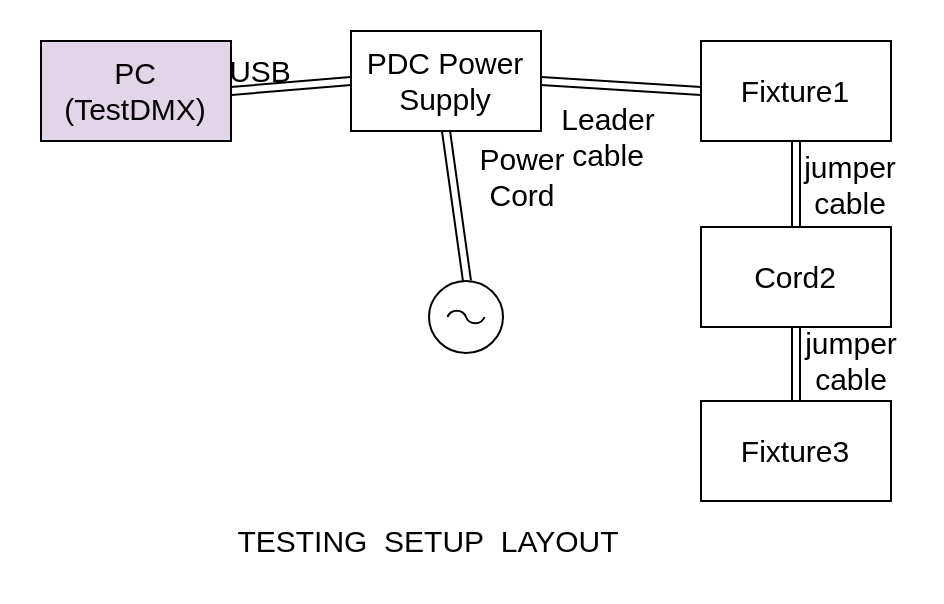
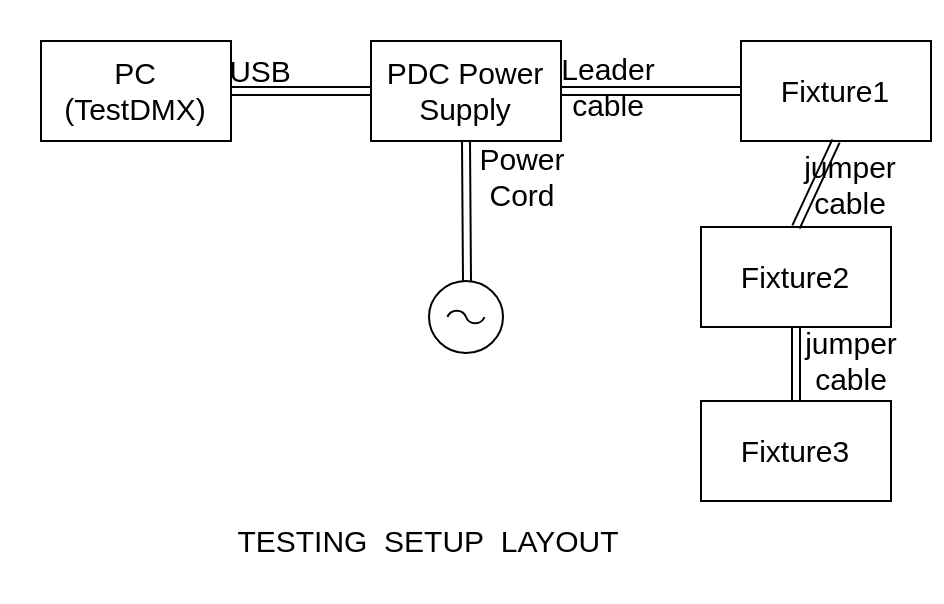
(446, 81) -> (466, 91)
(136, 91) -> (136, 91)
(796, 91) -> (836, 91)
(609, 137) -> (609, 87)
(796, 277) -> (796, 277)
